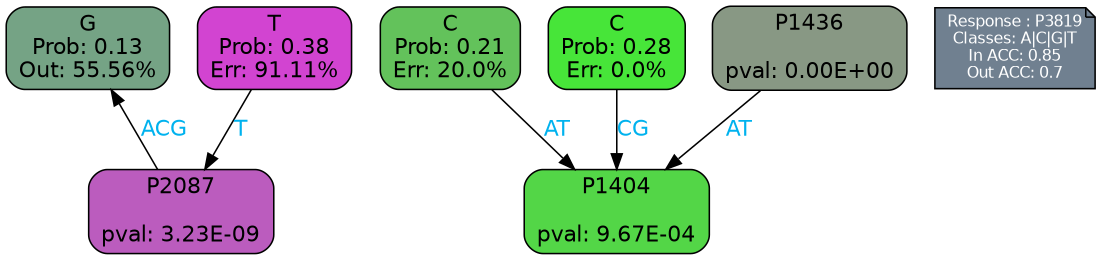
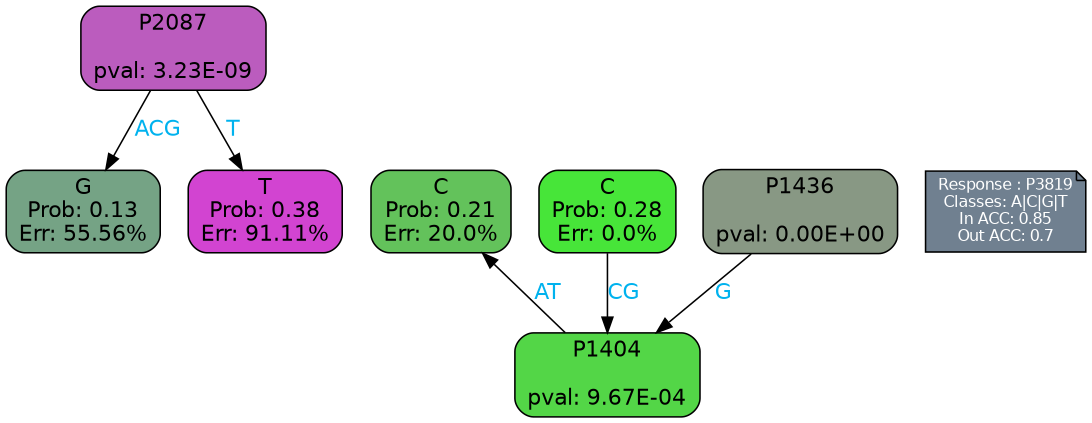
(88, 48) -> (83, 212)
(232, 123) -> (216, 123)
(527, 124) -> (530, 299)
(739, 130) -> (723, 293)
